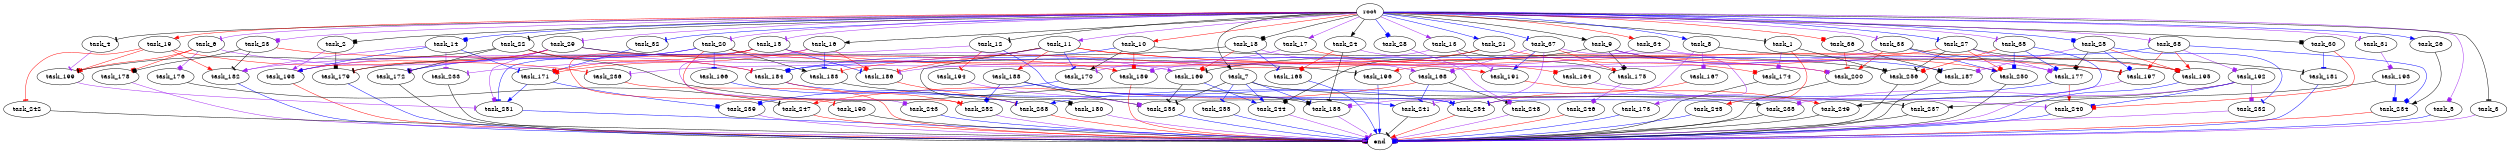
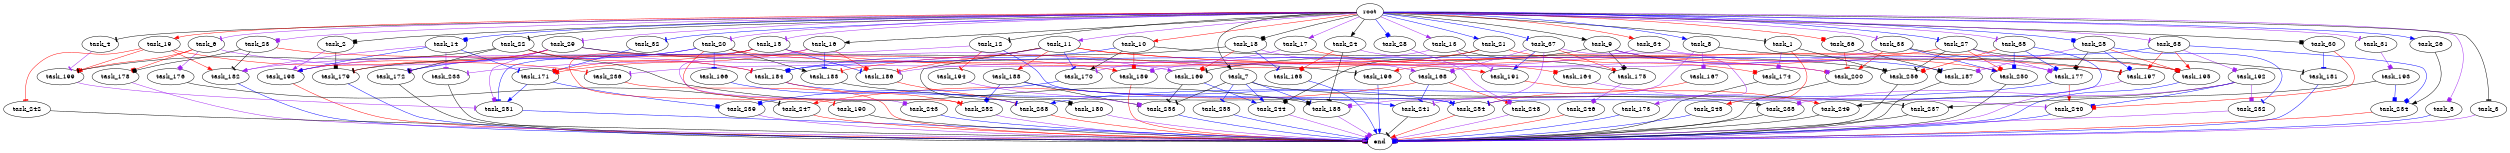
(1466, 88) -> (1466, 88)
(1352, 125) -> (1352, 125)
